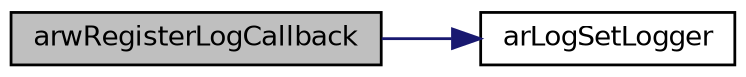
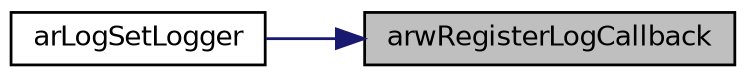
(417, 39) -> (301, 39)
